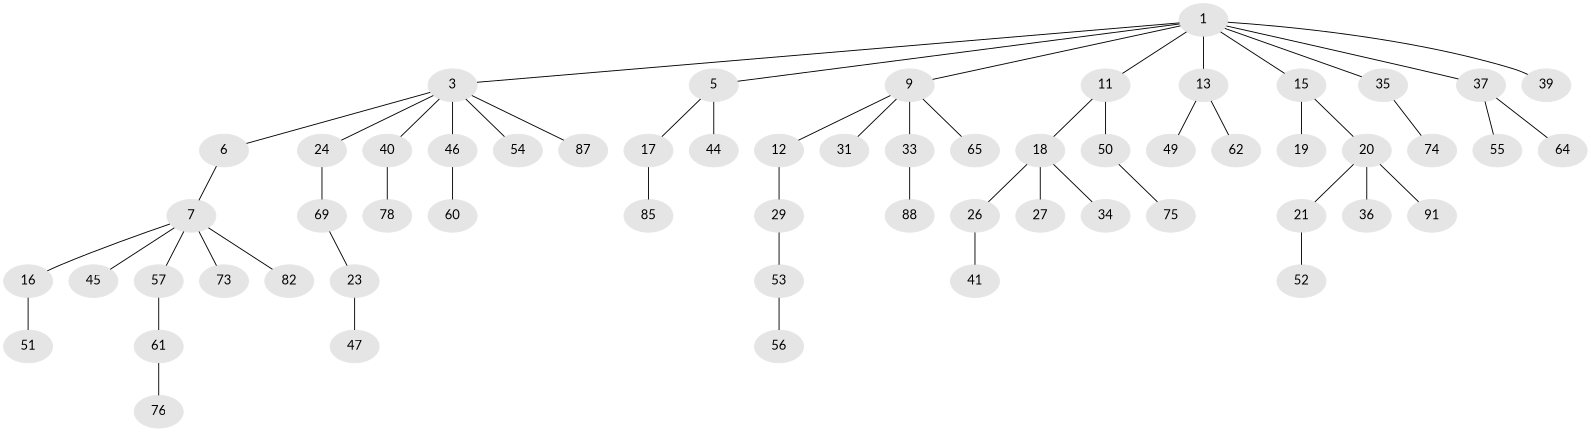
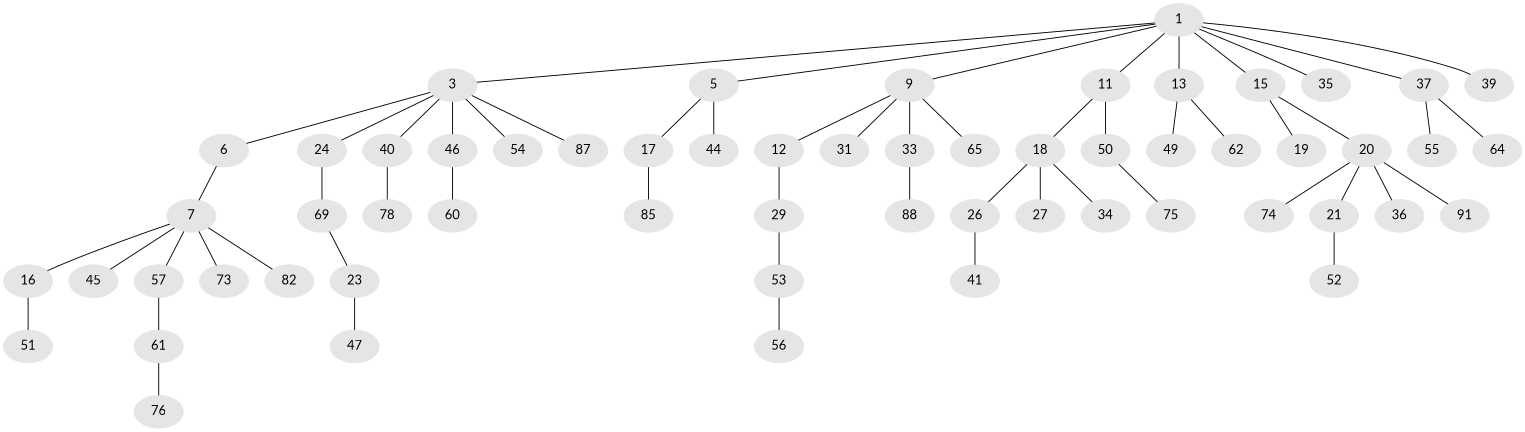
(1408, 118) -> (1318, 183)
